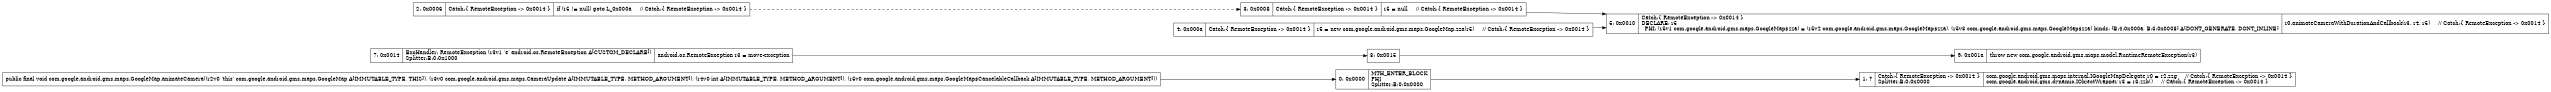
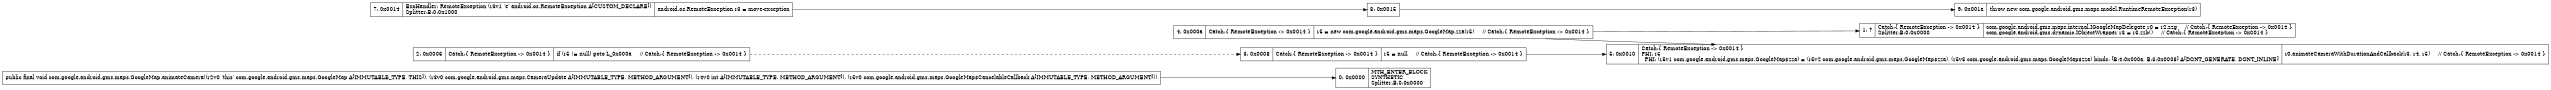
(1660, 24) -> (1652, 54)
(1376, 79) -> (1387, 78)
(1643, 79) -> (1724, 31)
